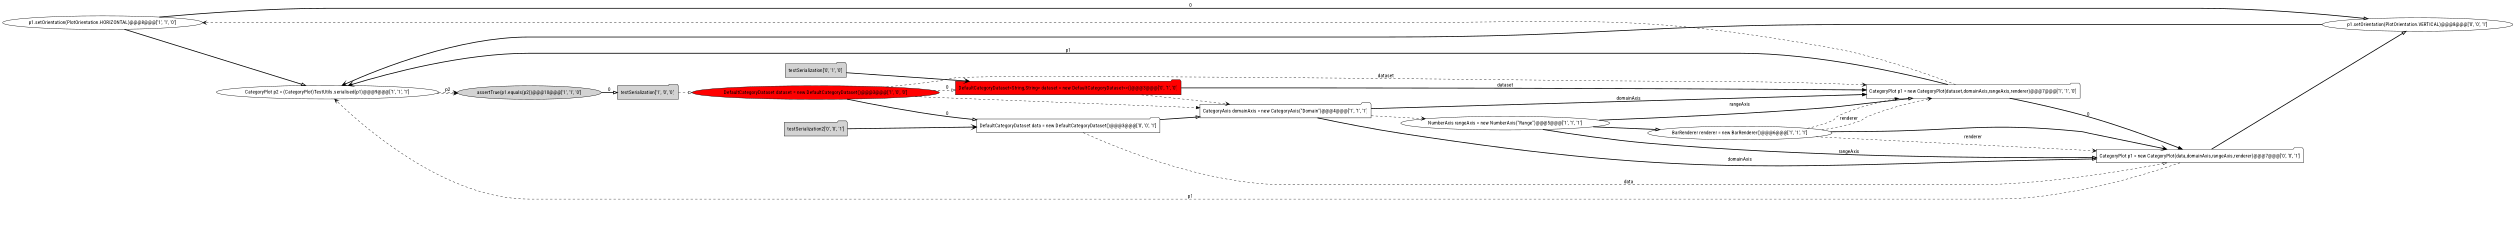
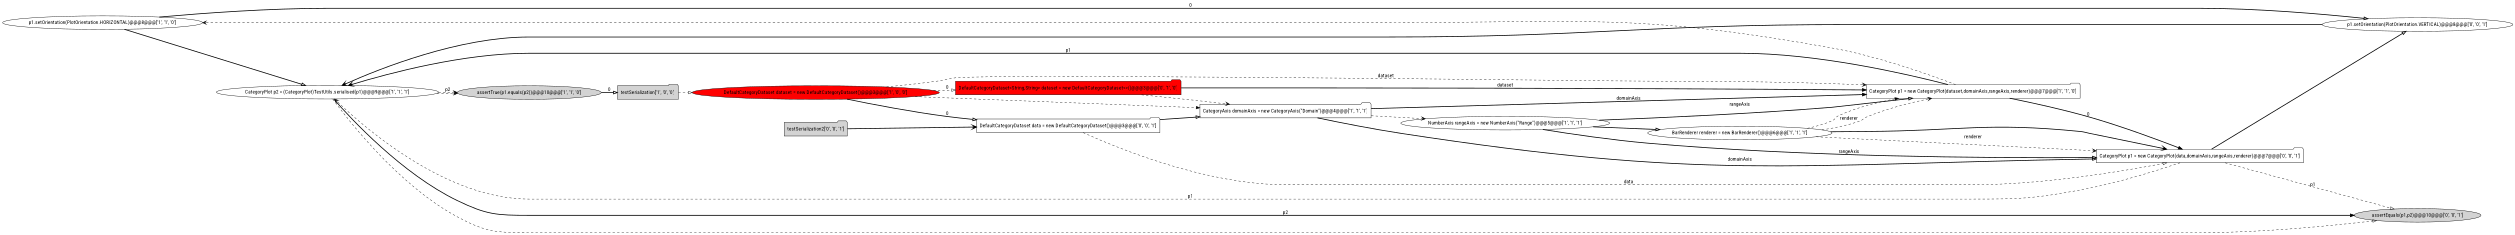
(816, 71) -> none
none -> (2418, 215)
